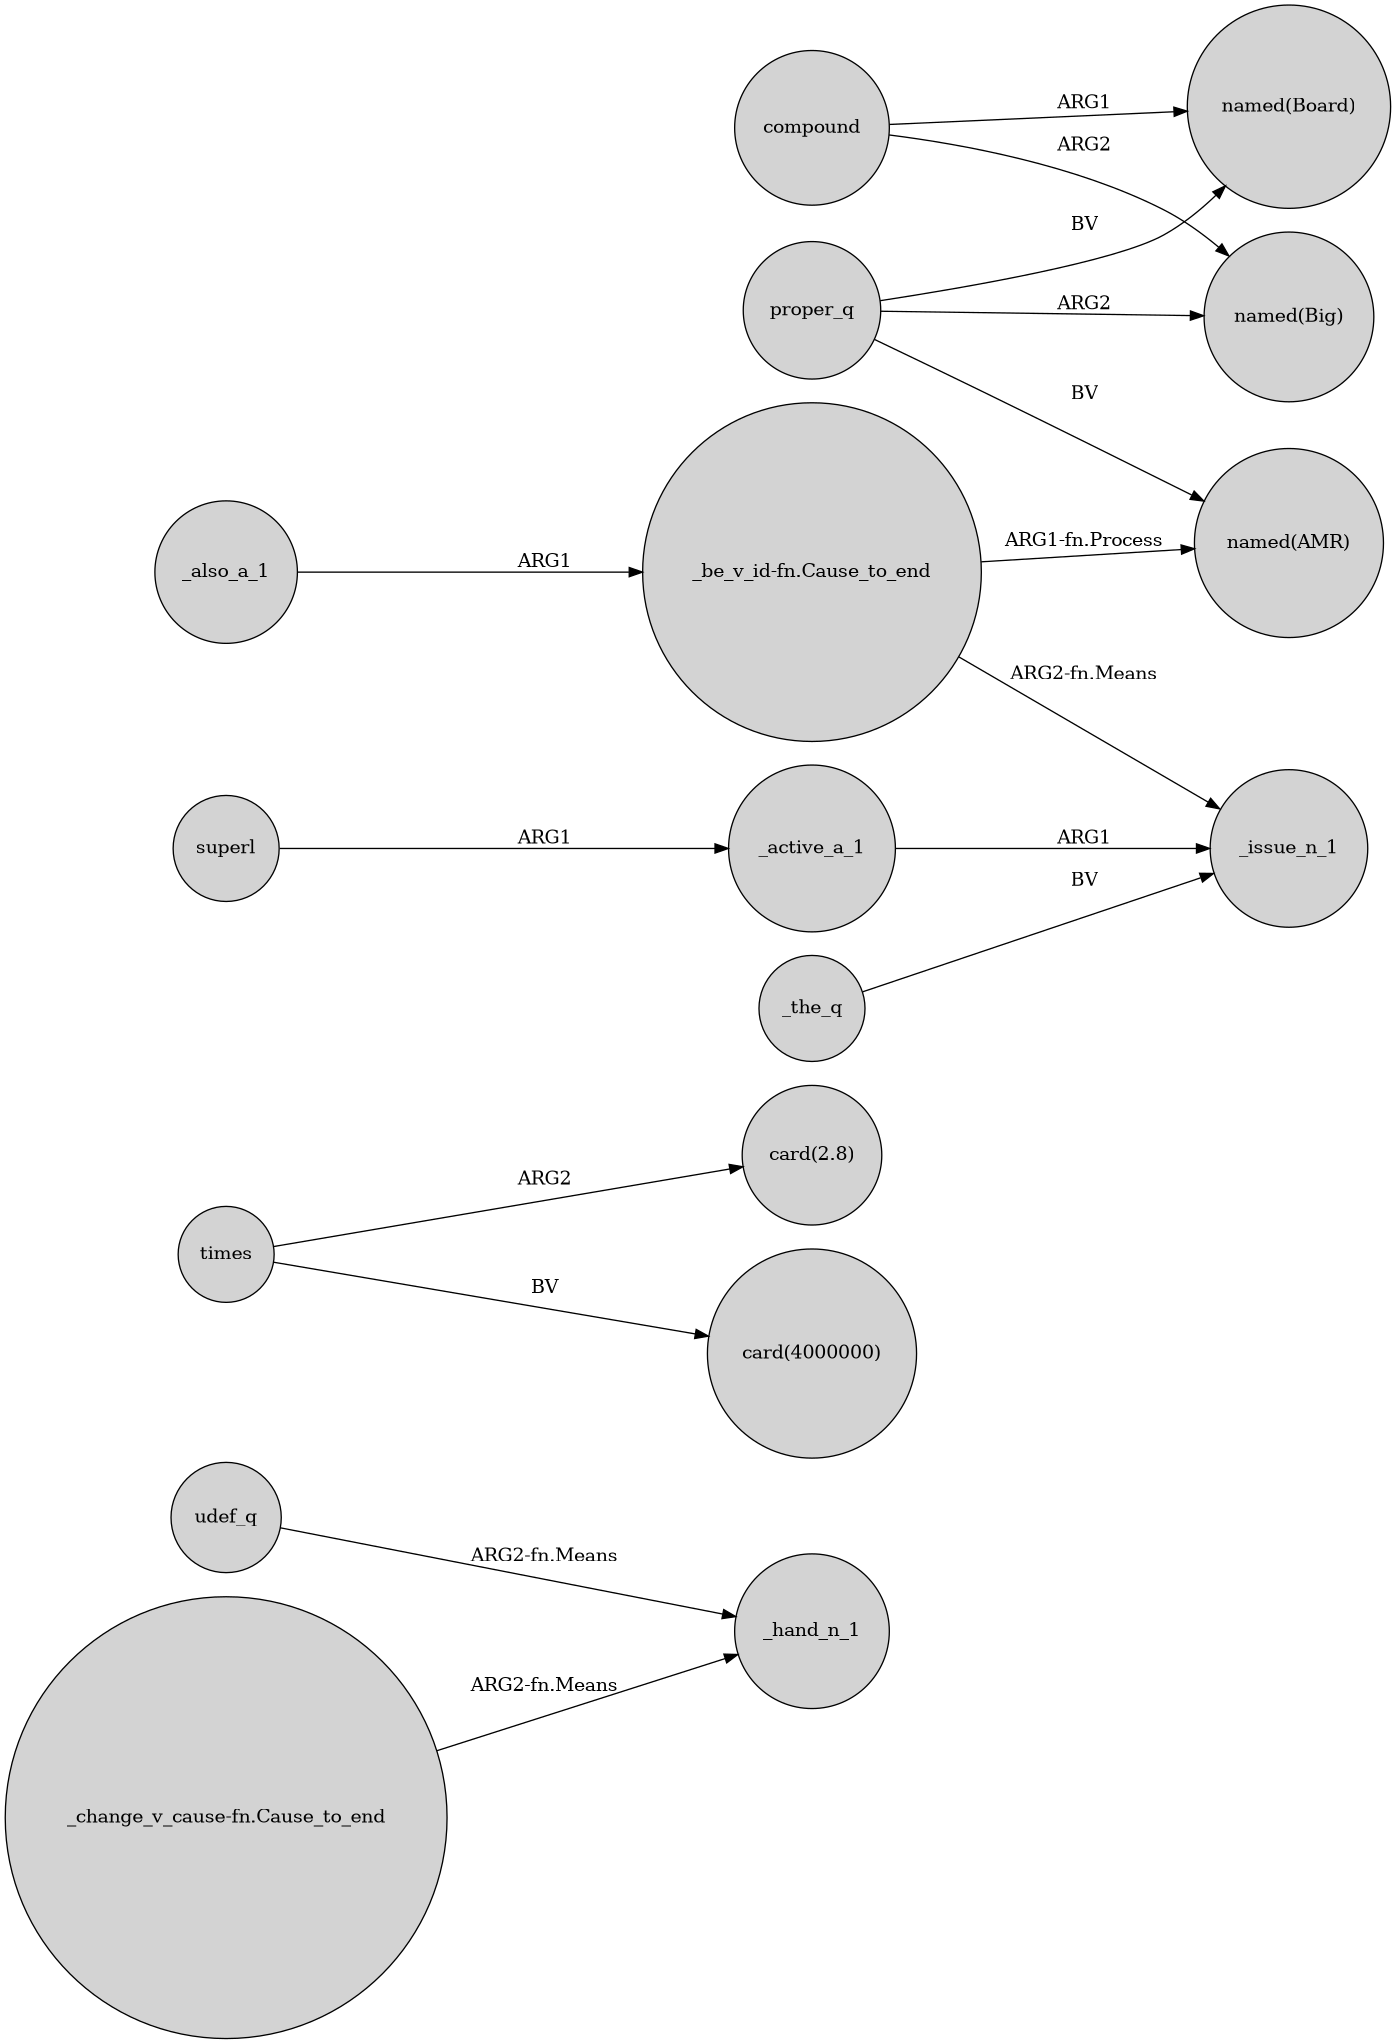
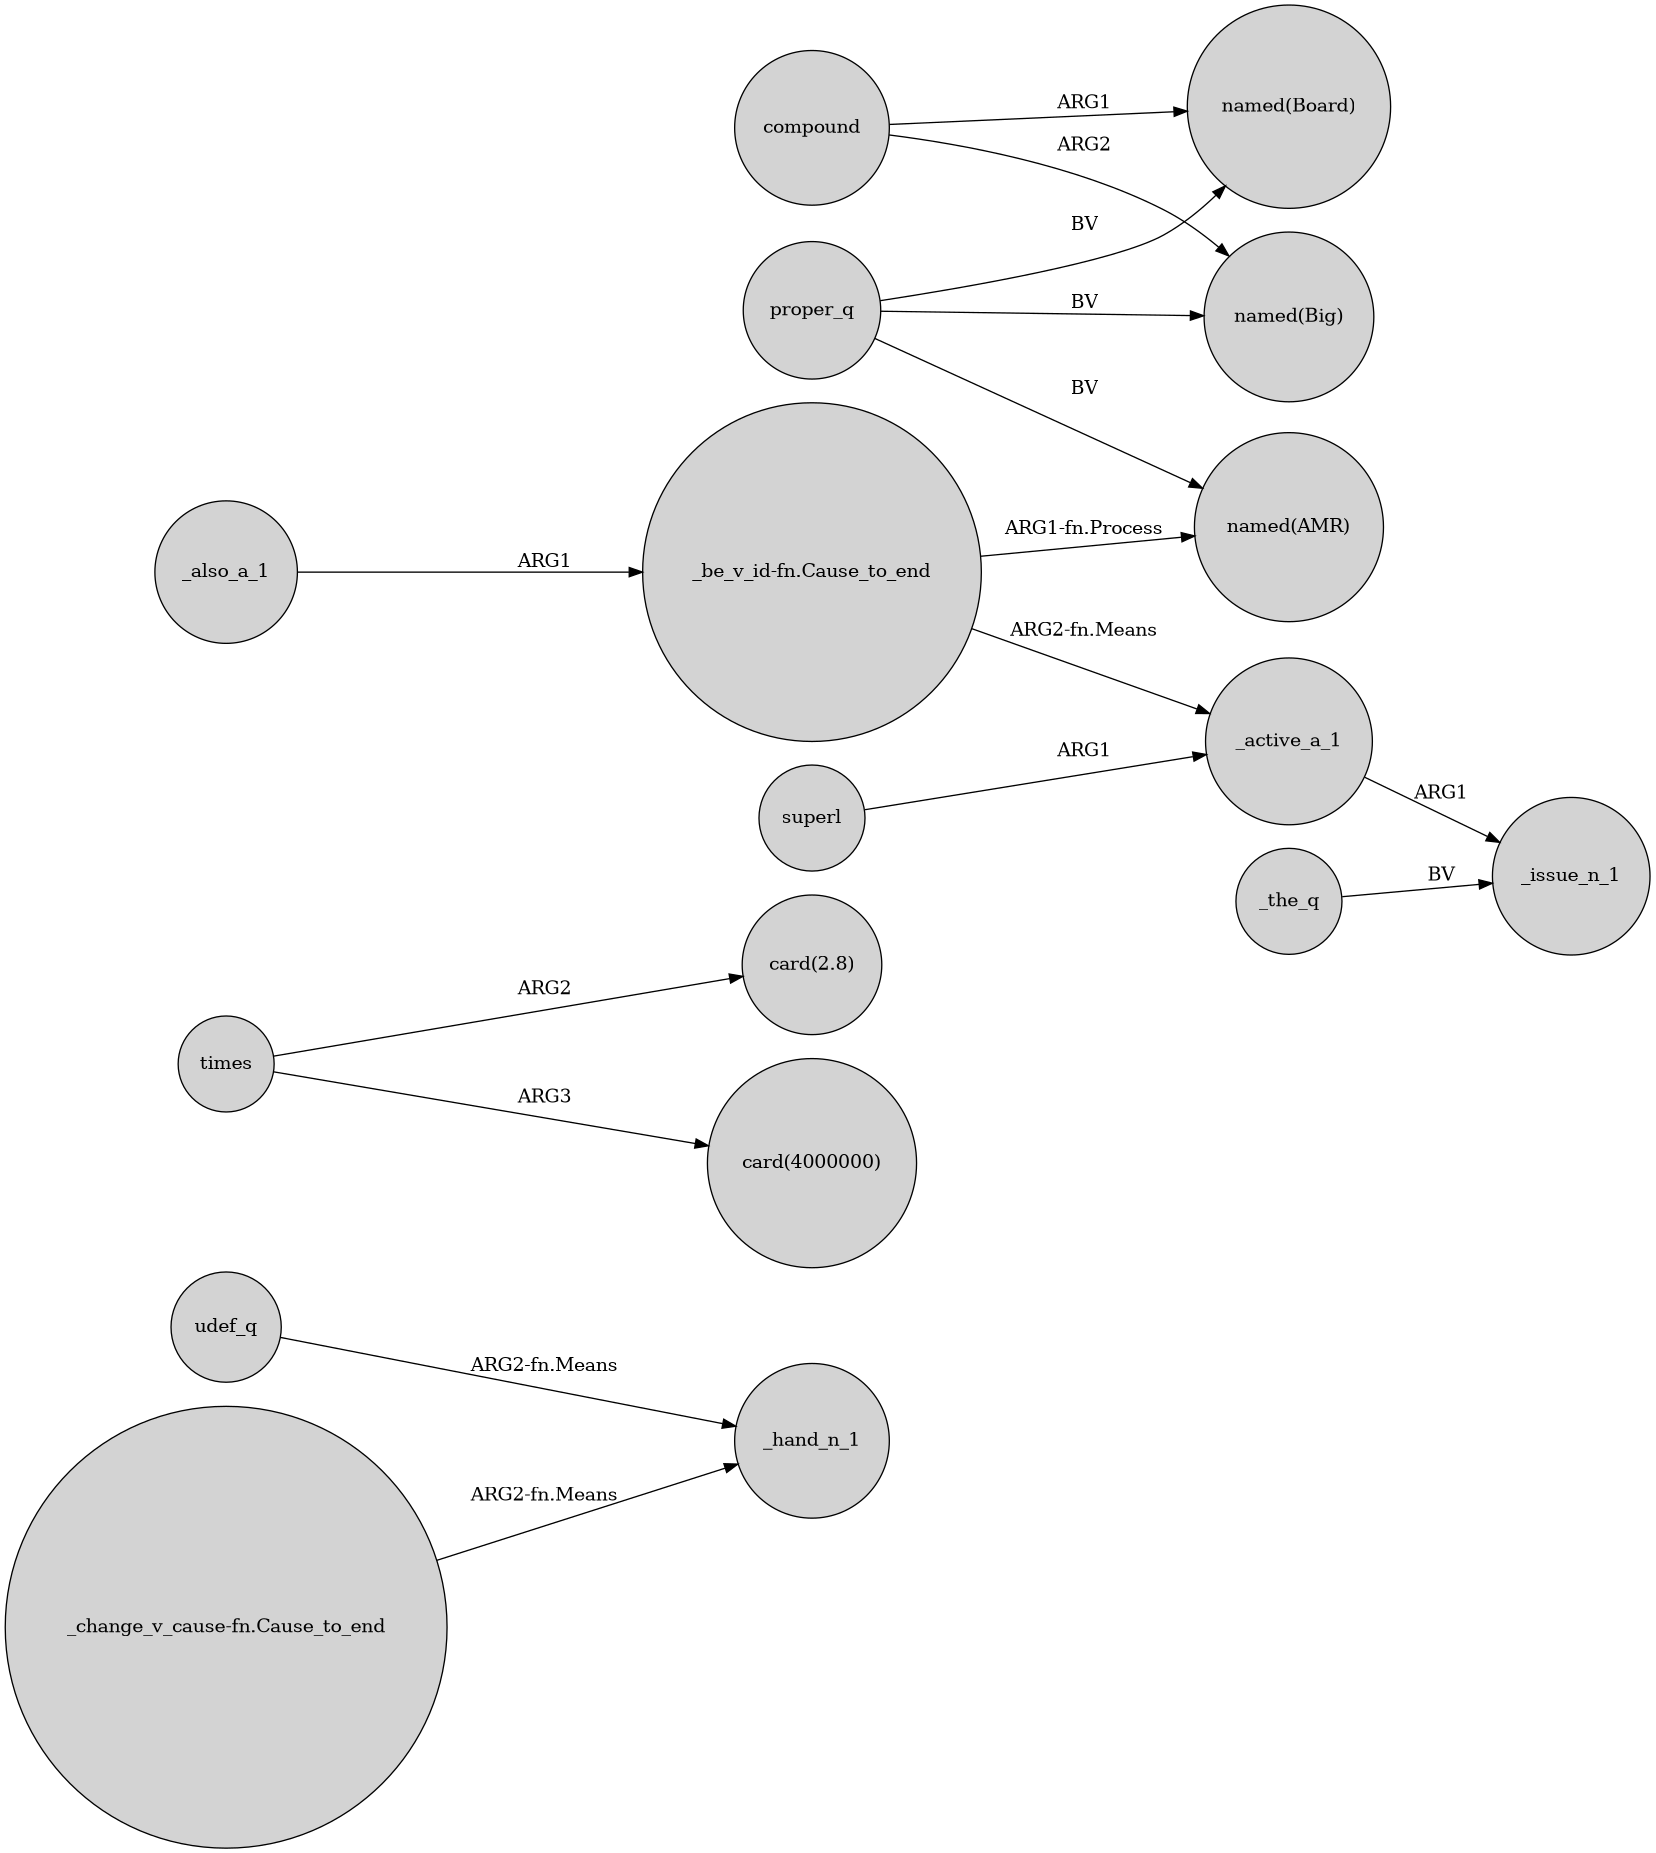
(1084, 304) -> (1084, 303)
(1084, 730) -> (1084, 669)
(545, 1288) -> (545, 1098)
